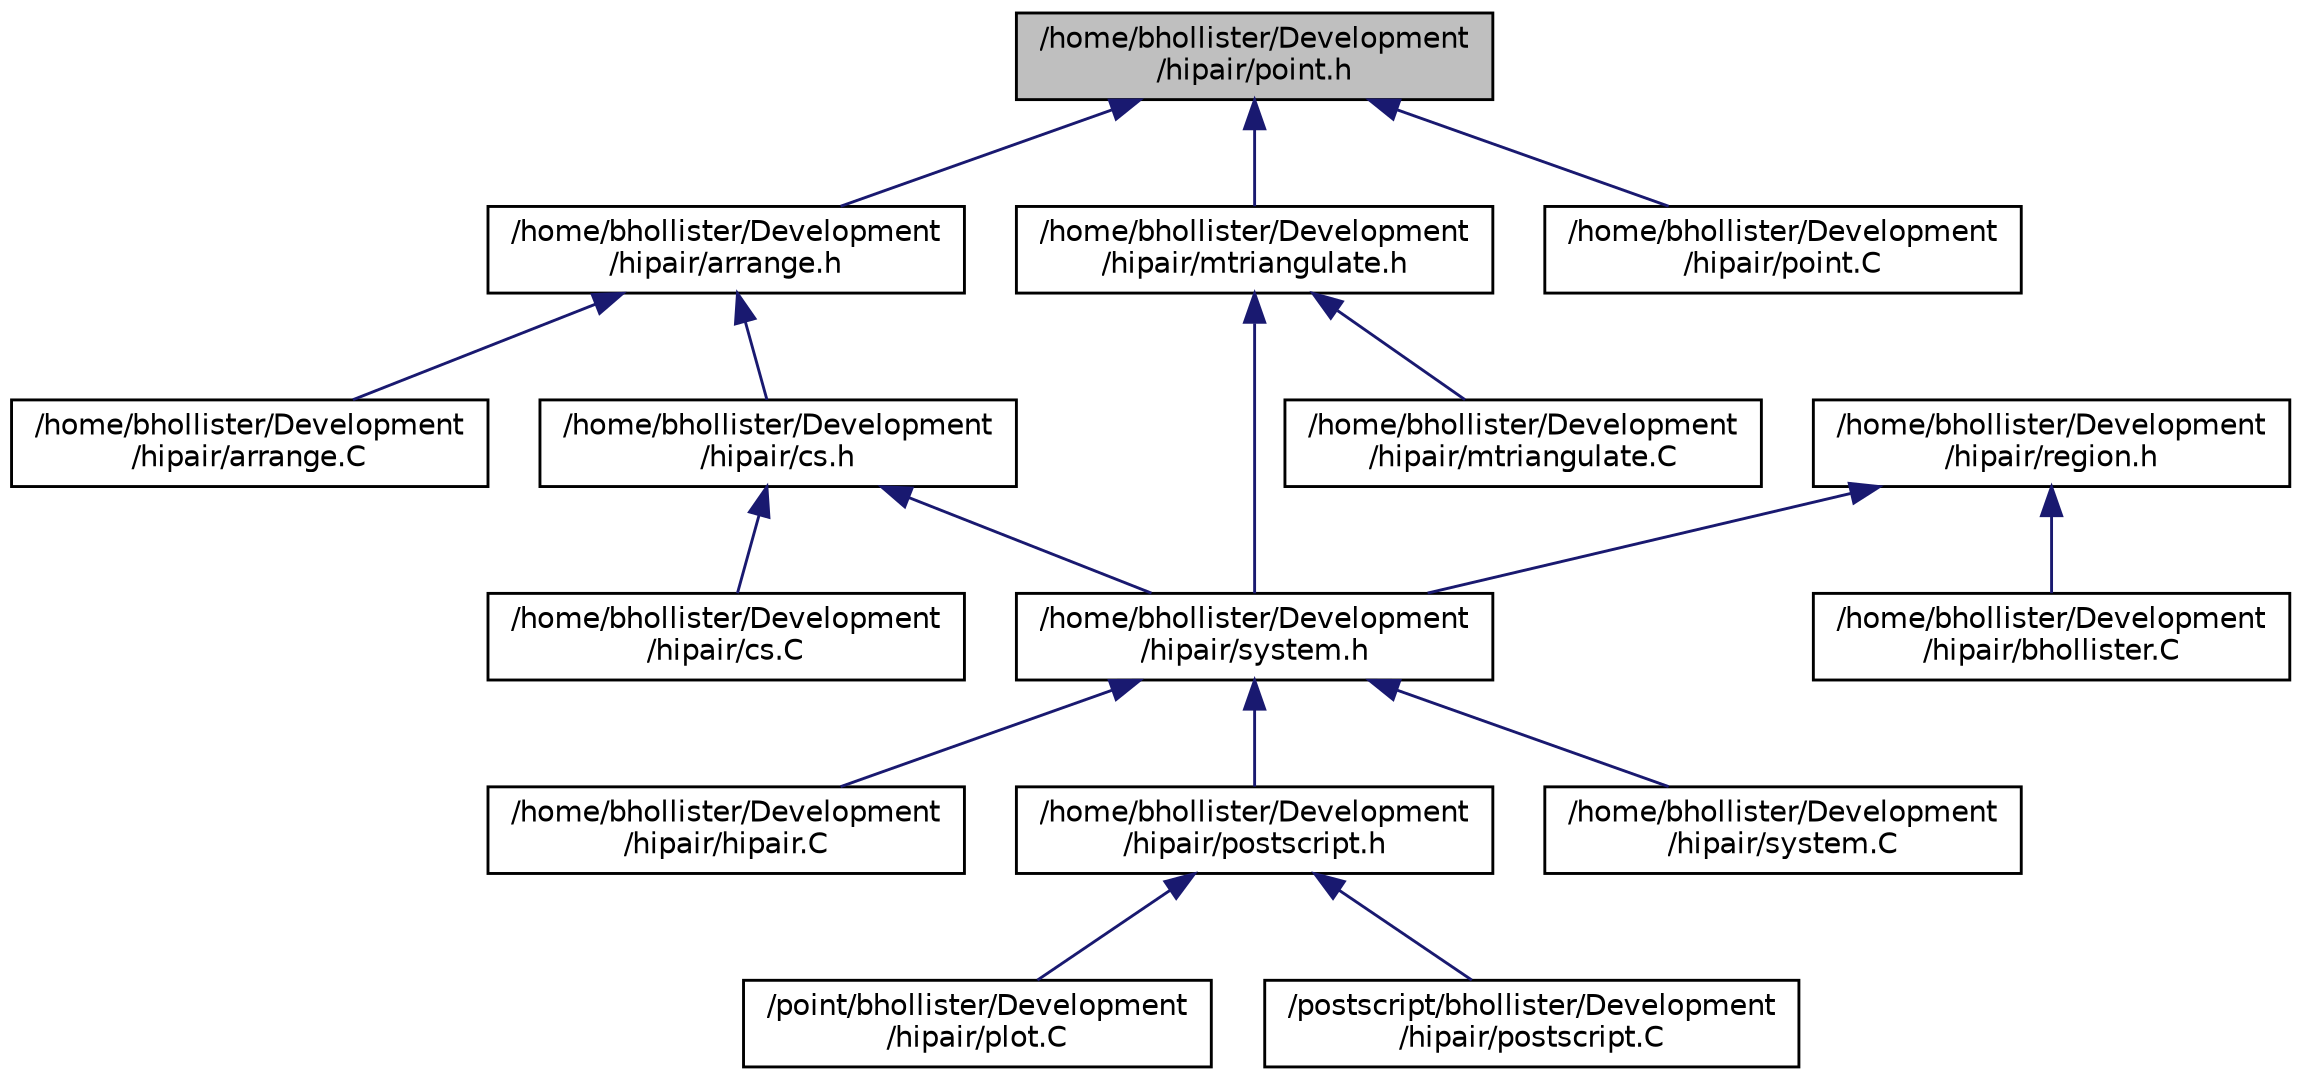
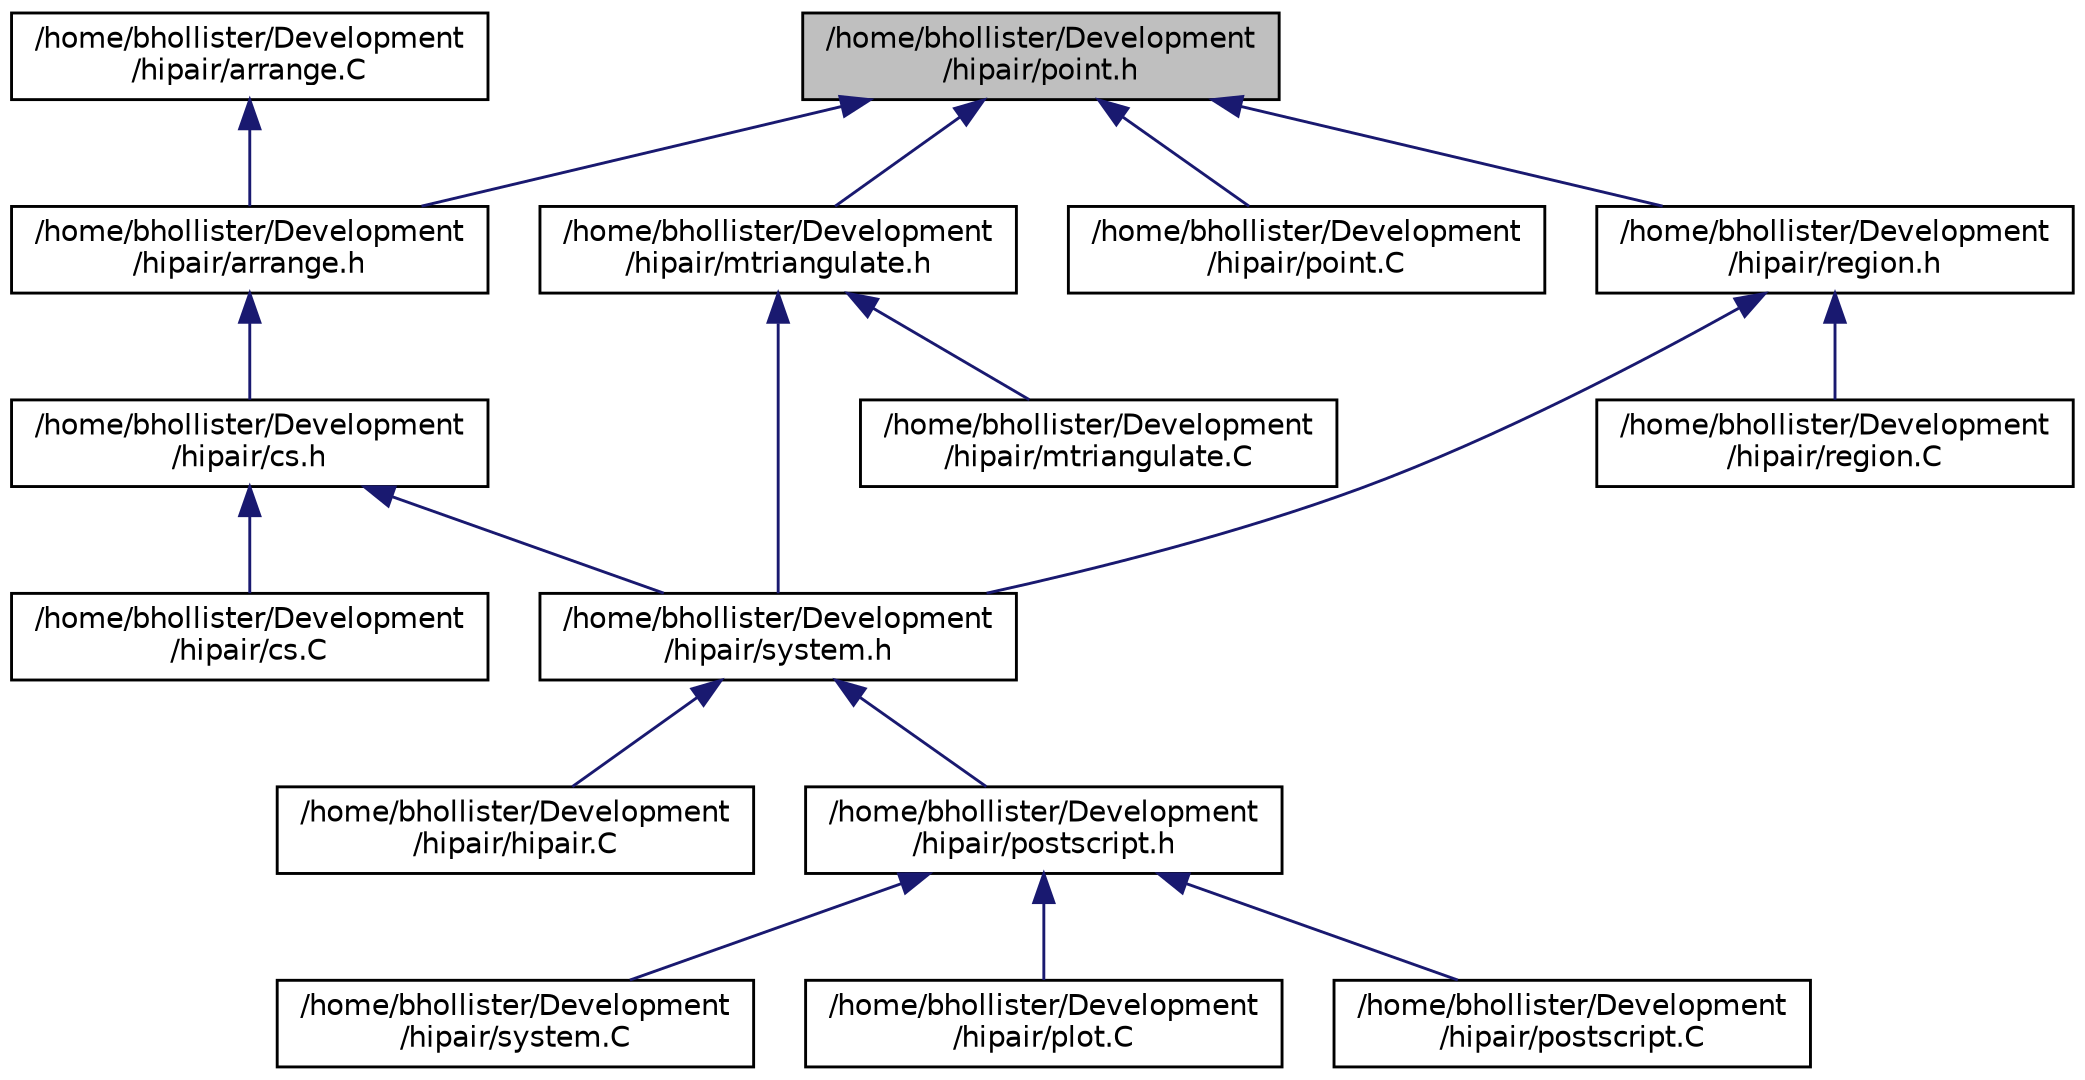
none -> (1452, 156)
(474, 352) -> (250, 168)
(2052, 637) -> (1835, 443)
(1533, 738) -> (766, 932)
(977, 1024) -> (1044, 1024)
(1532, 1024) -> (1572, 1024)
